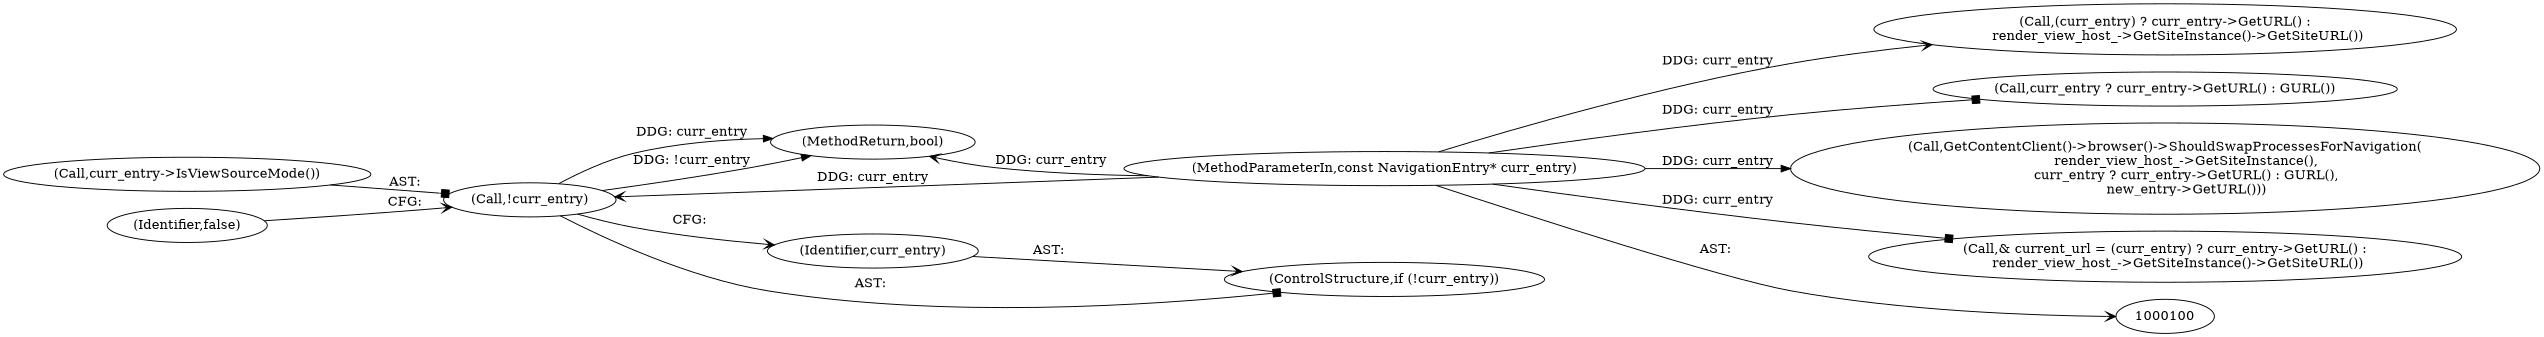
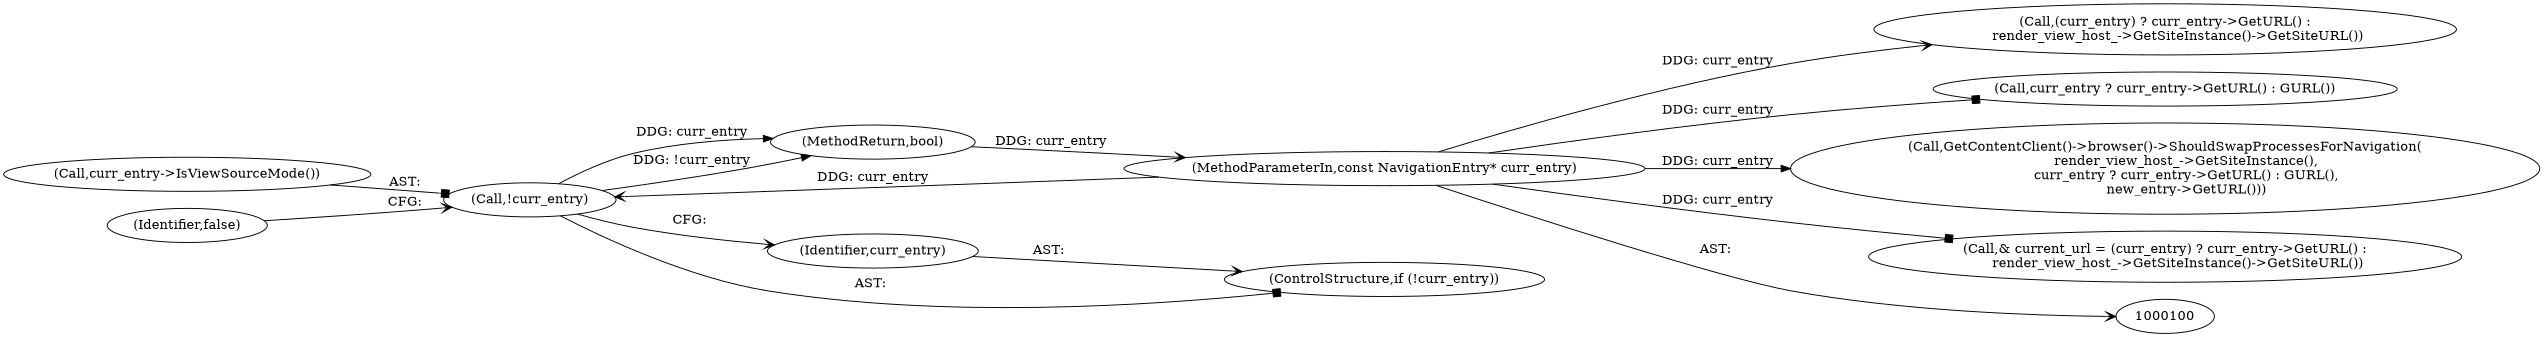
(1043, 172) -> (1074, 152)
